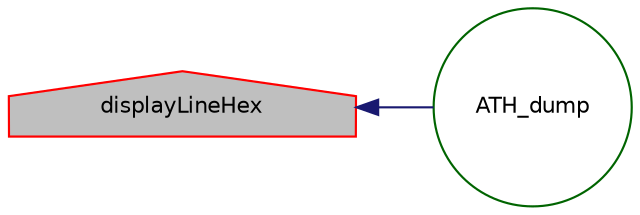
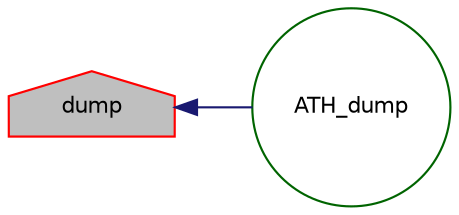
(182, 107) -> (92, 107)
